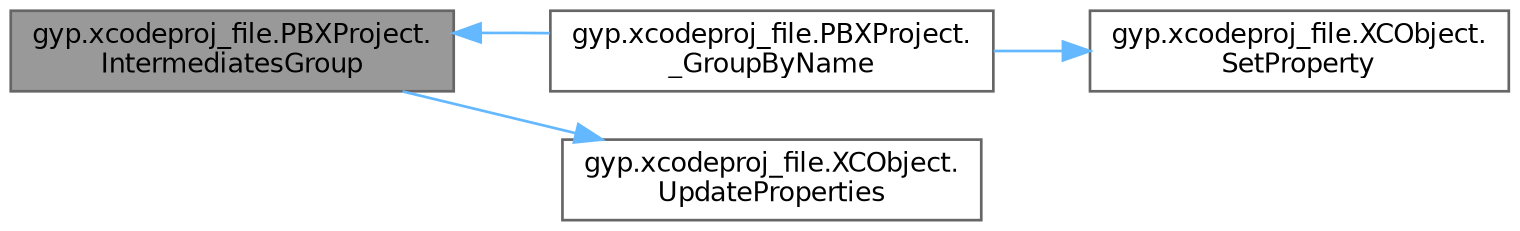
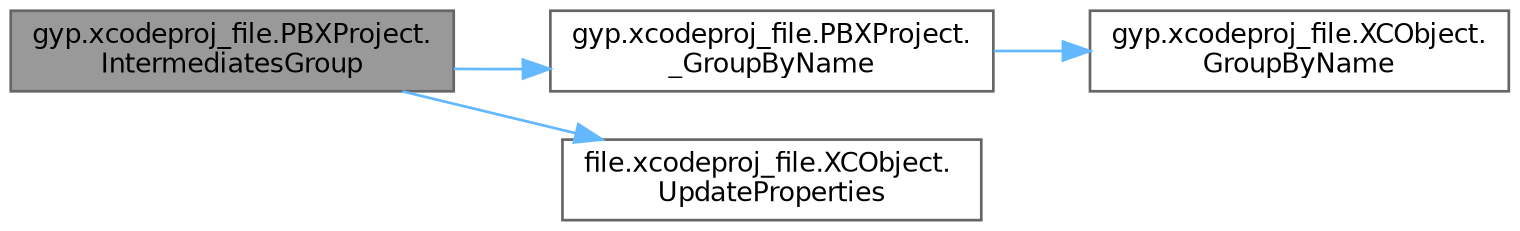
(515, 33) -> (488, 69)
(1299, 51) -> (1299, 51)
(772, 180) -> (772, 180)
